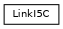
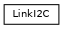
(32, 14) -> (32, 14)
